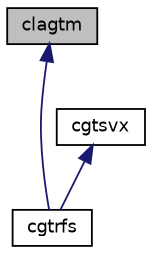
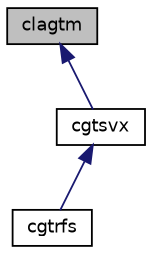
(41, 136) -> (81, 85)
